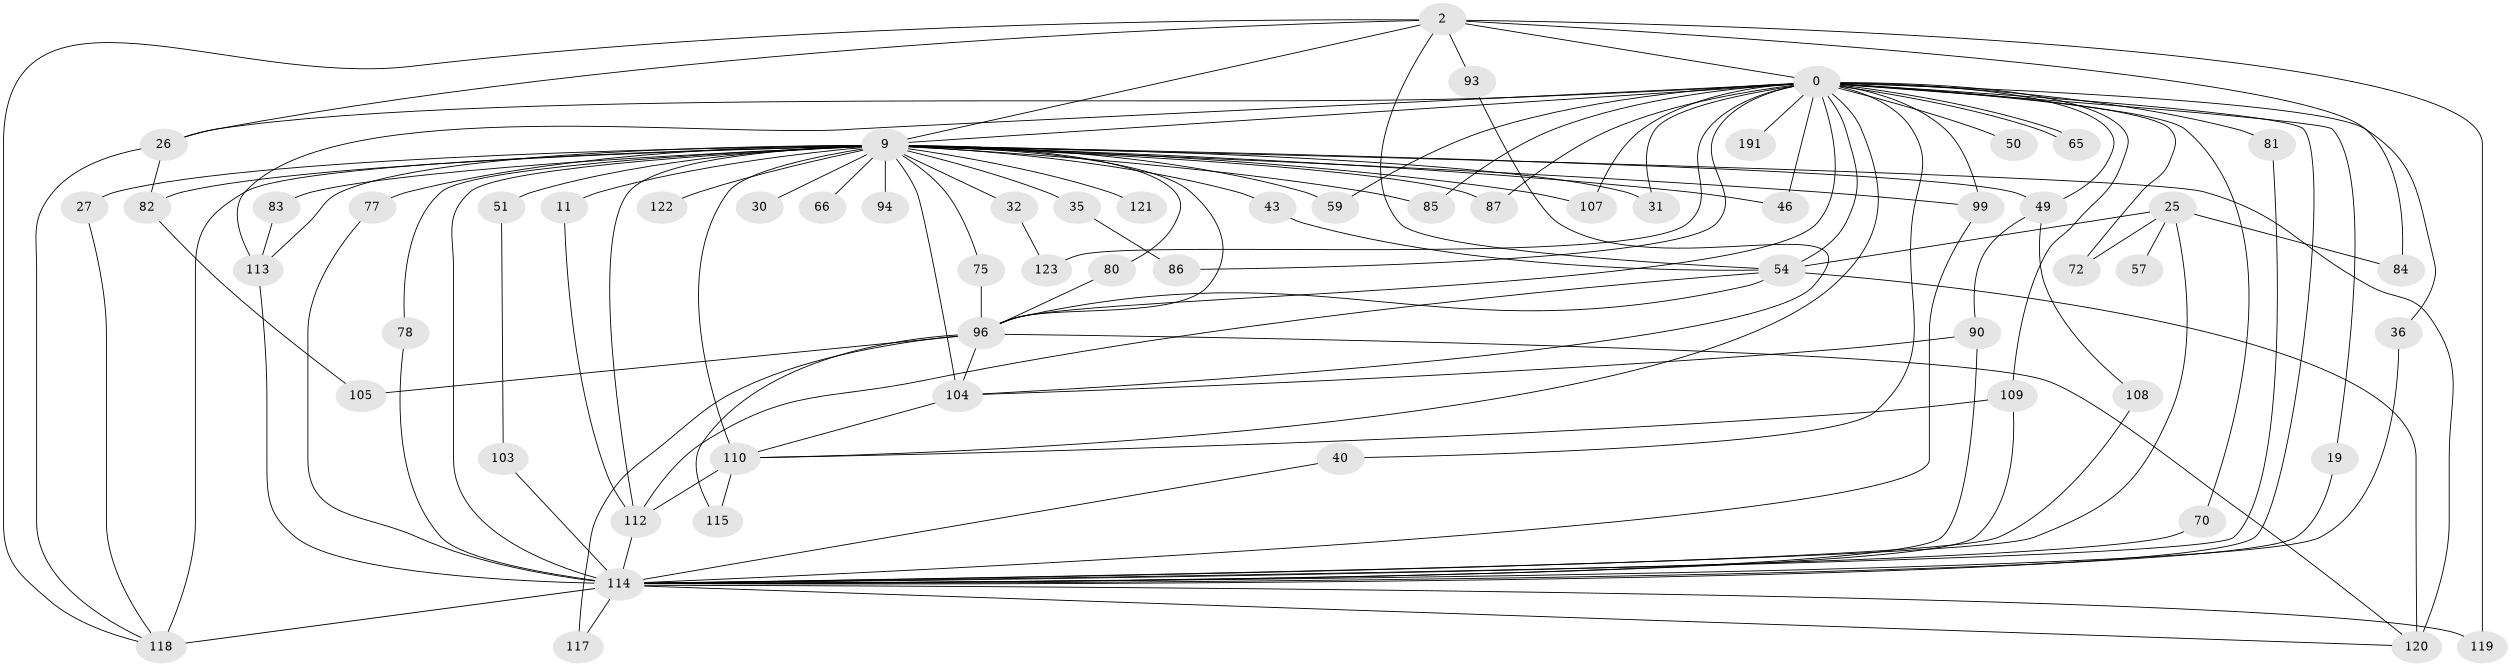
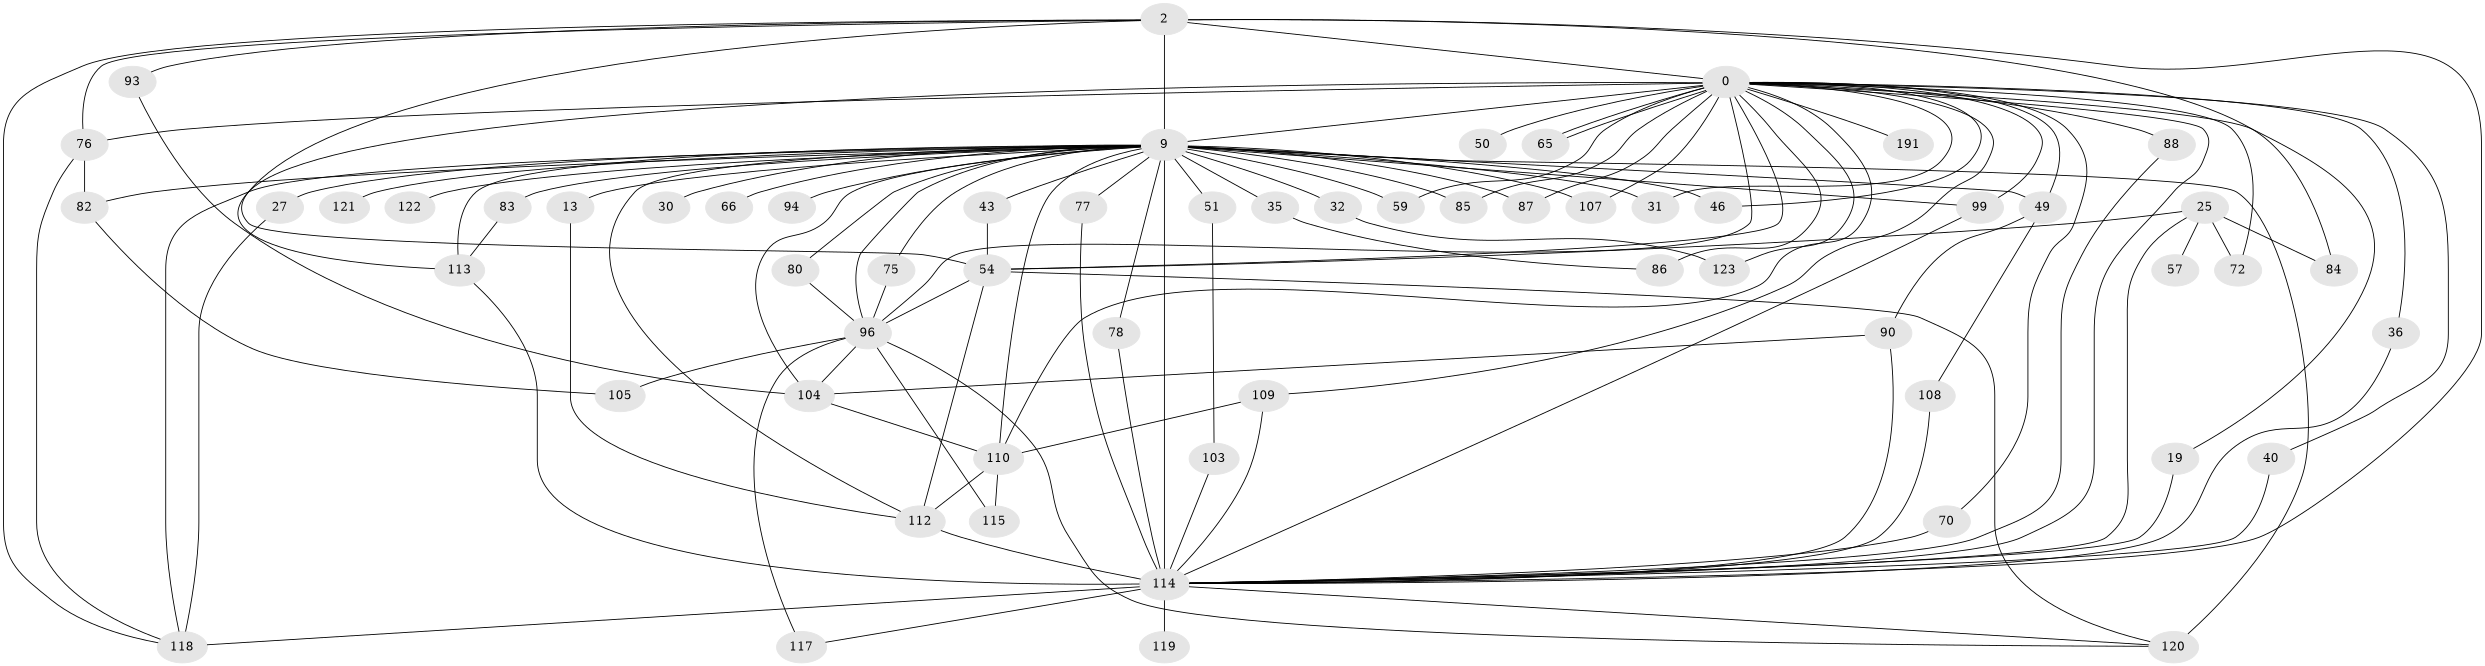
(2227, 63) -> (2481, 252)
(164, 145) -> (85, 145)
(2272, 145) -> (2172, 145)
(564, 208) -> (570, 208)
